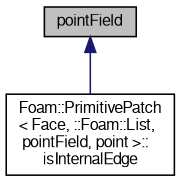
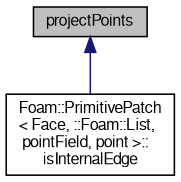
(90, 22) -> (90, 22)
